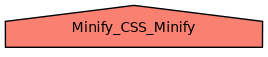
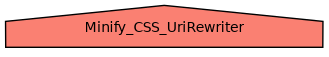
(134, 29) -> (164, 29)
